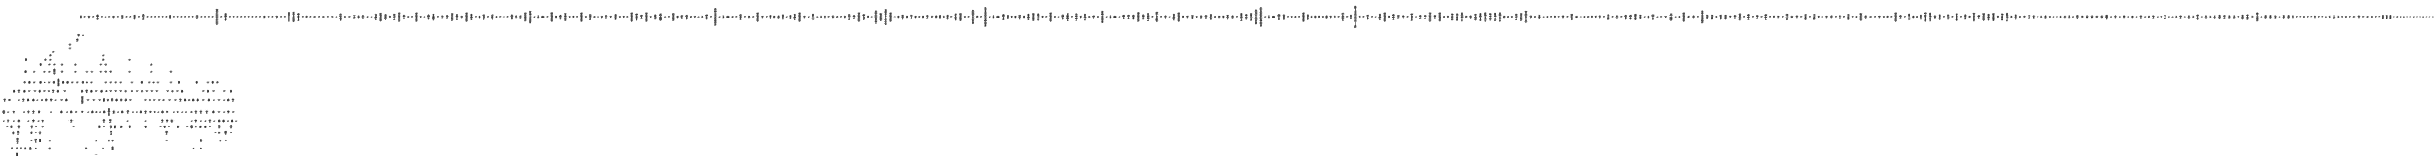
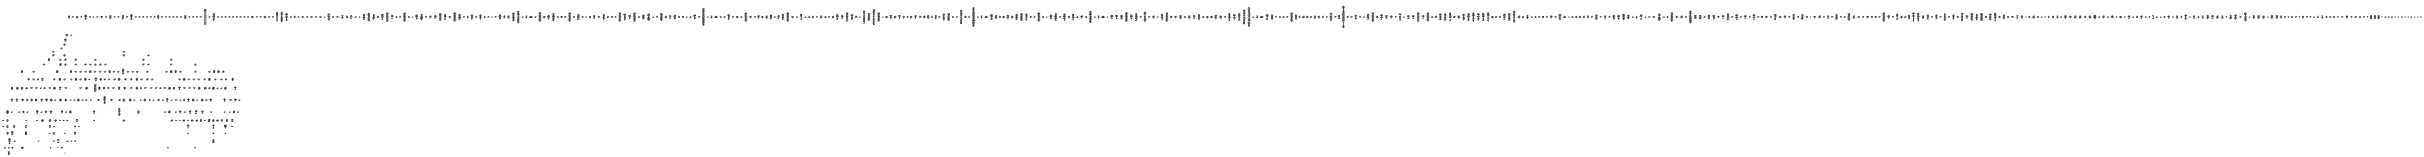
none -> (124, 121)
